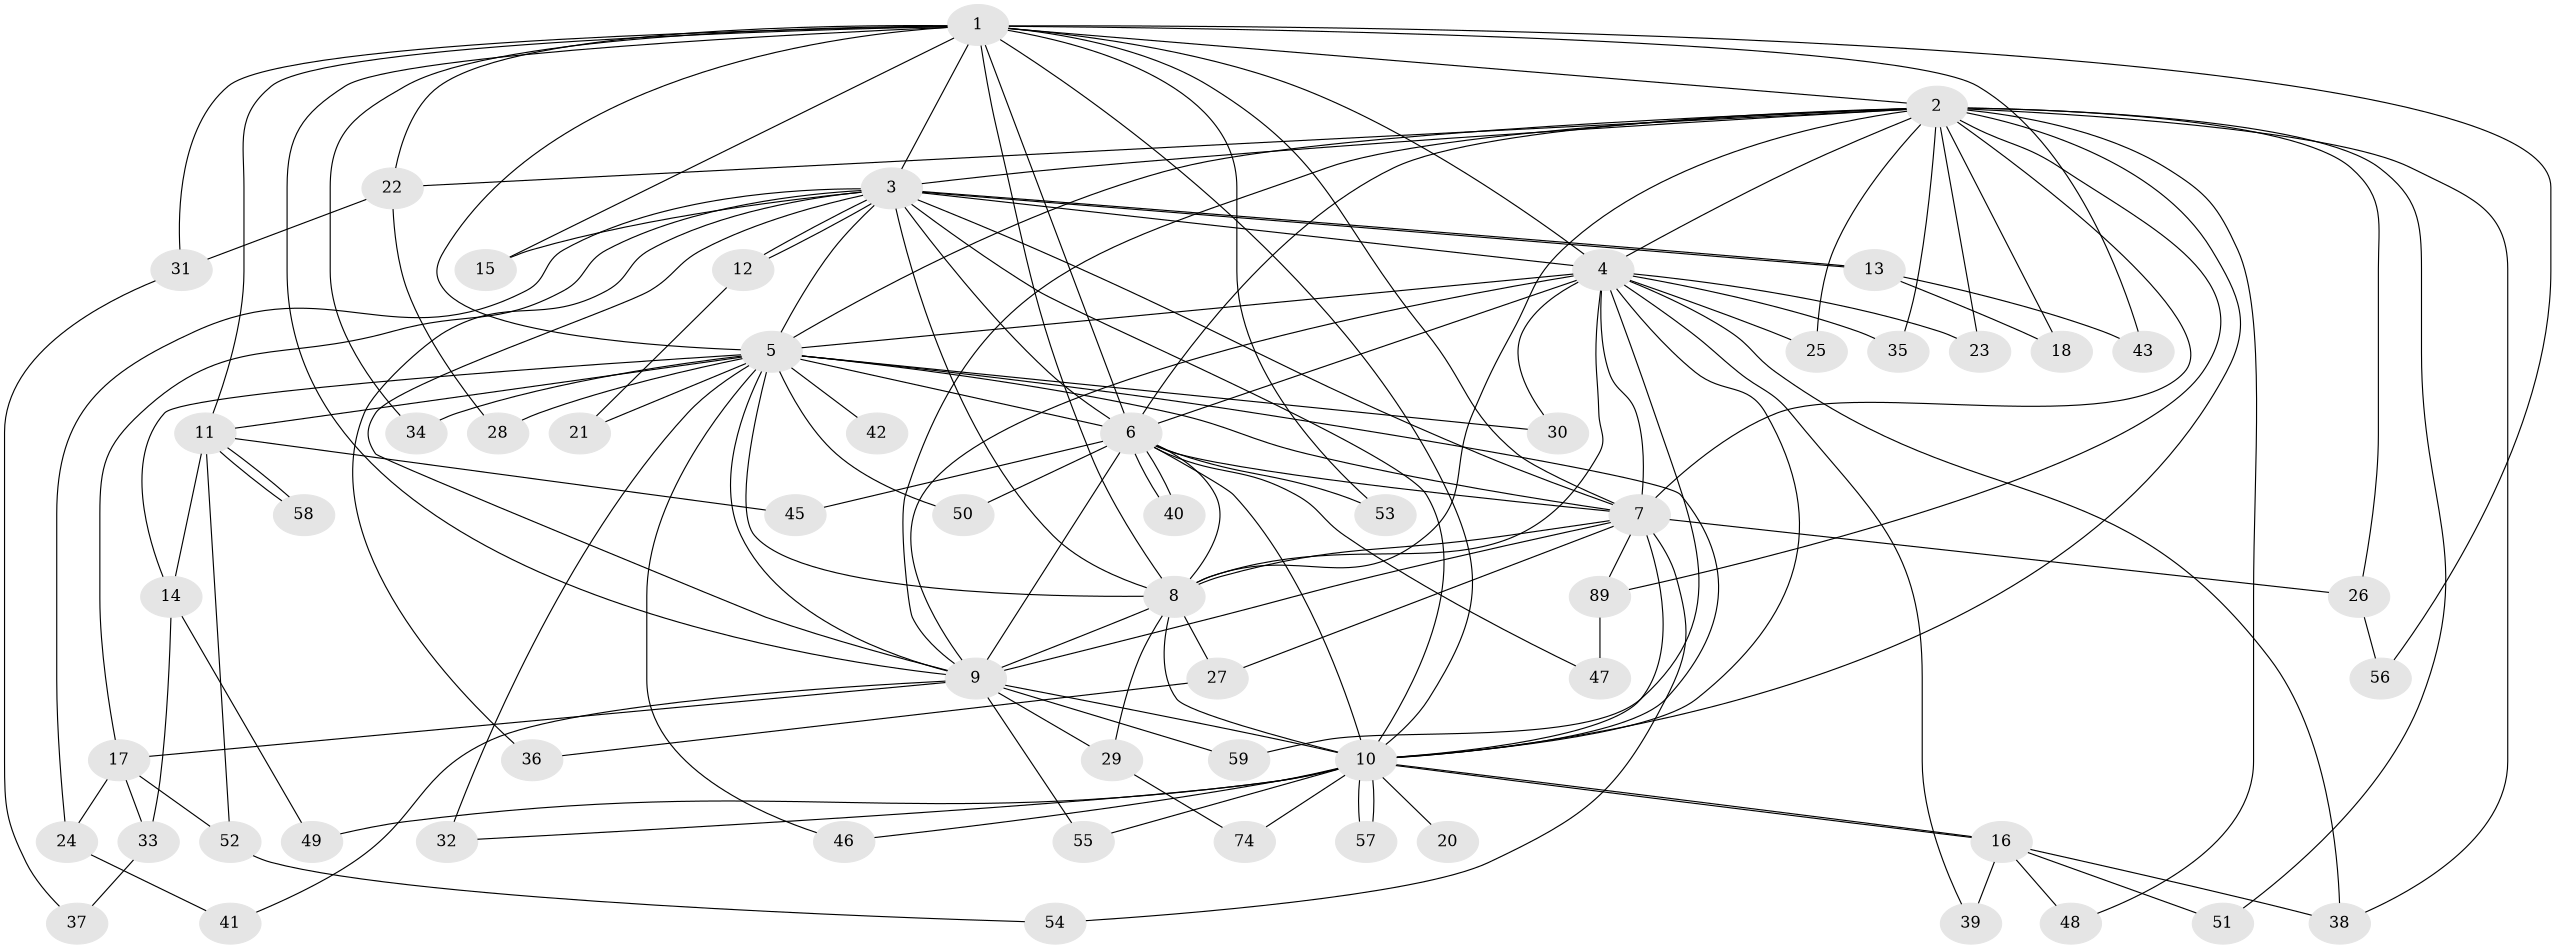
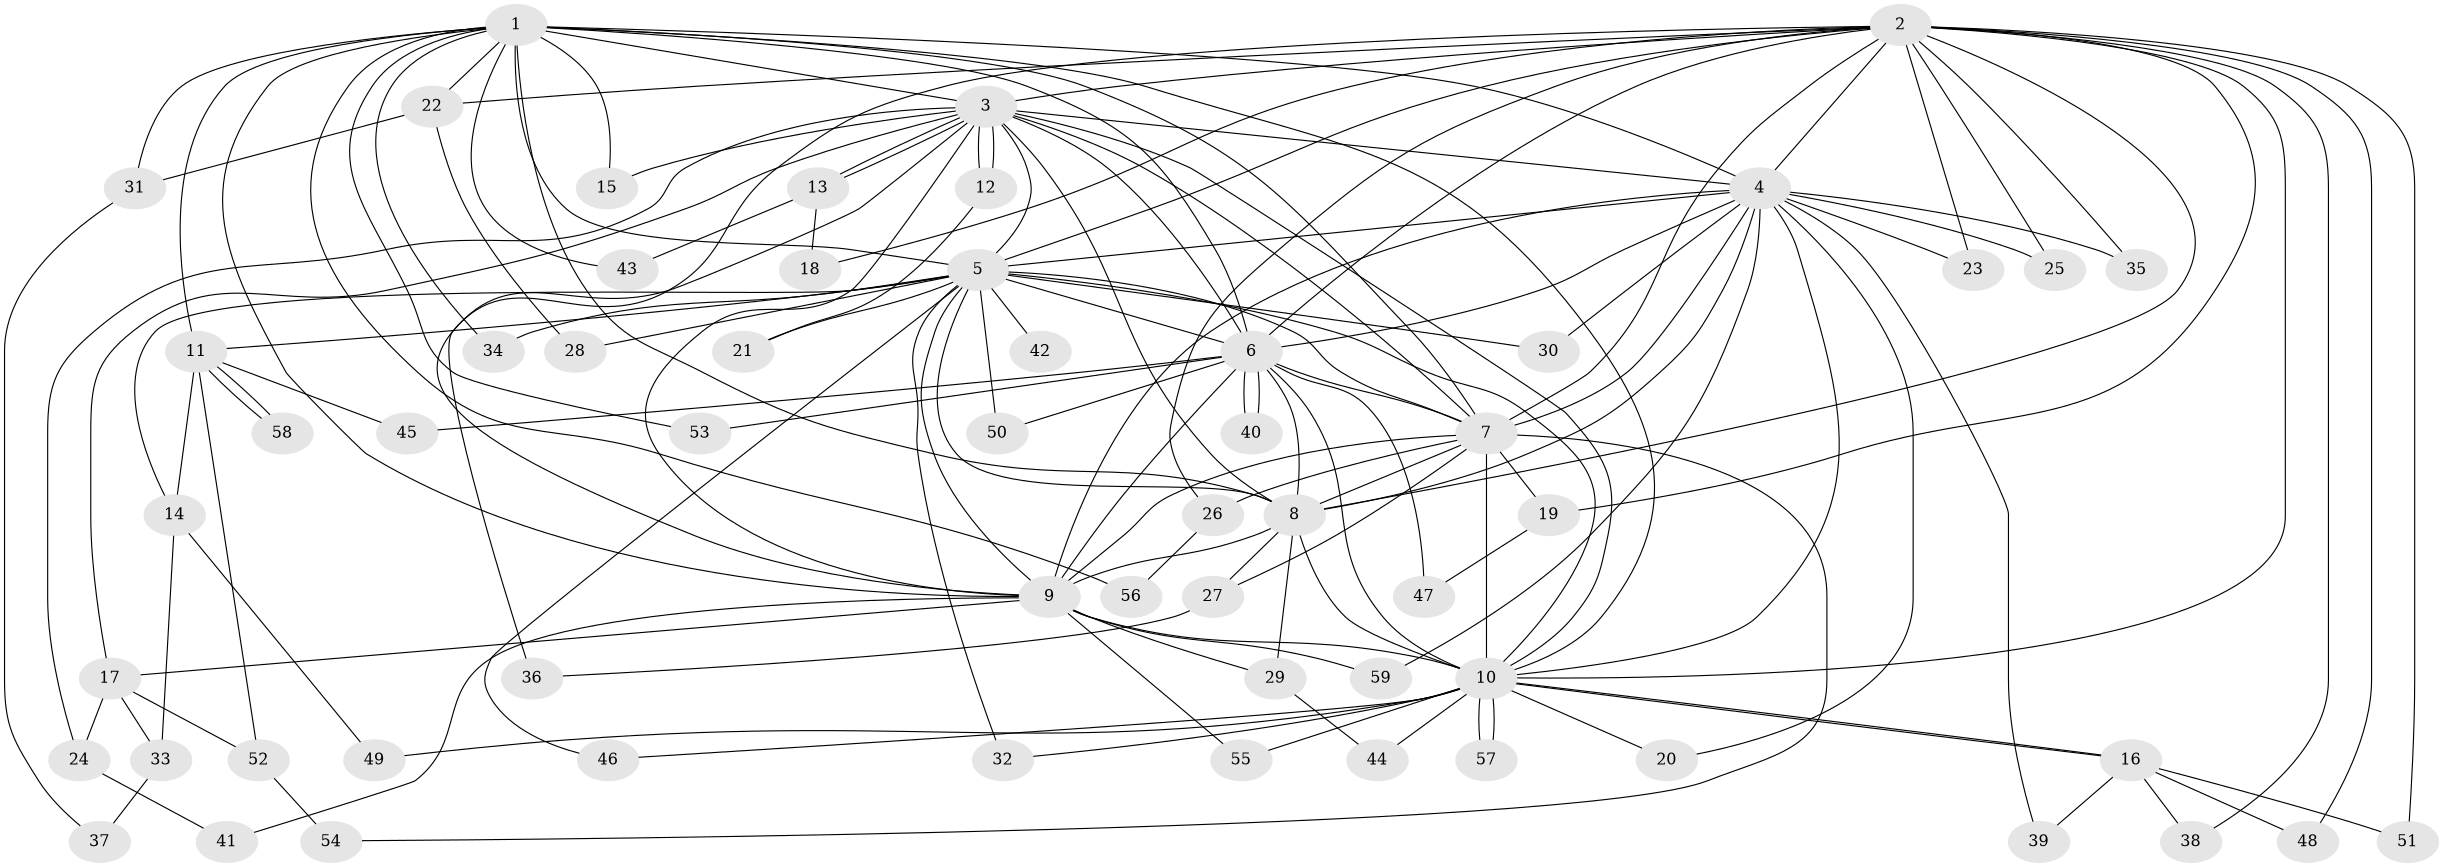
(1458, 66) -> none
(2077, 509) -> (1913, 523)
(1600, 597) -> (1549, 515)
(1245, 842) -> (1378, 760)
